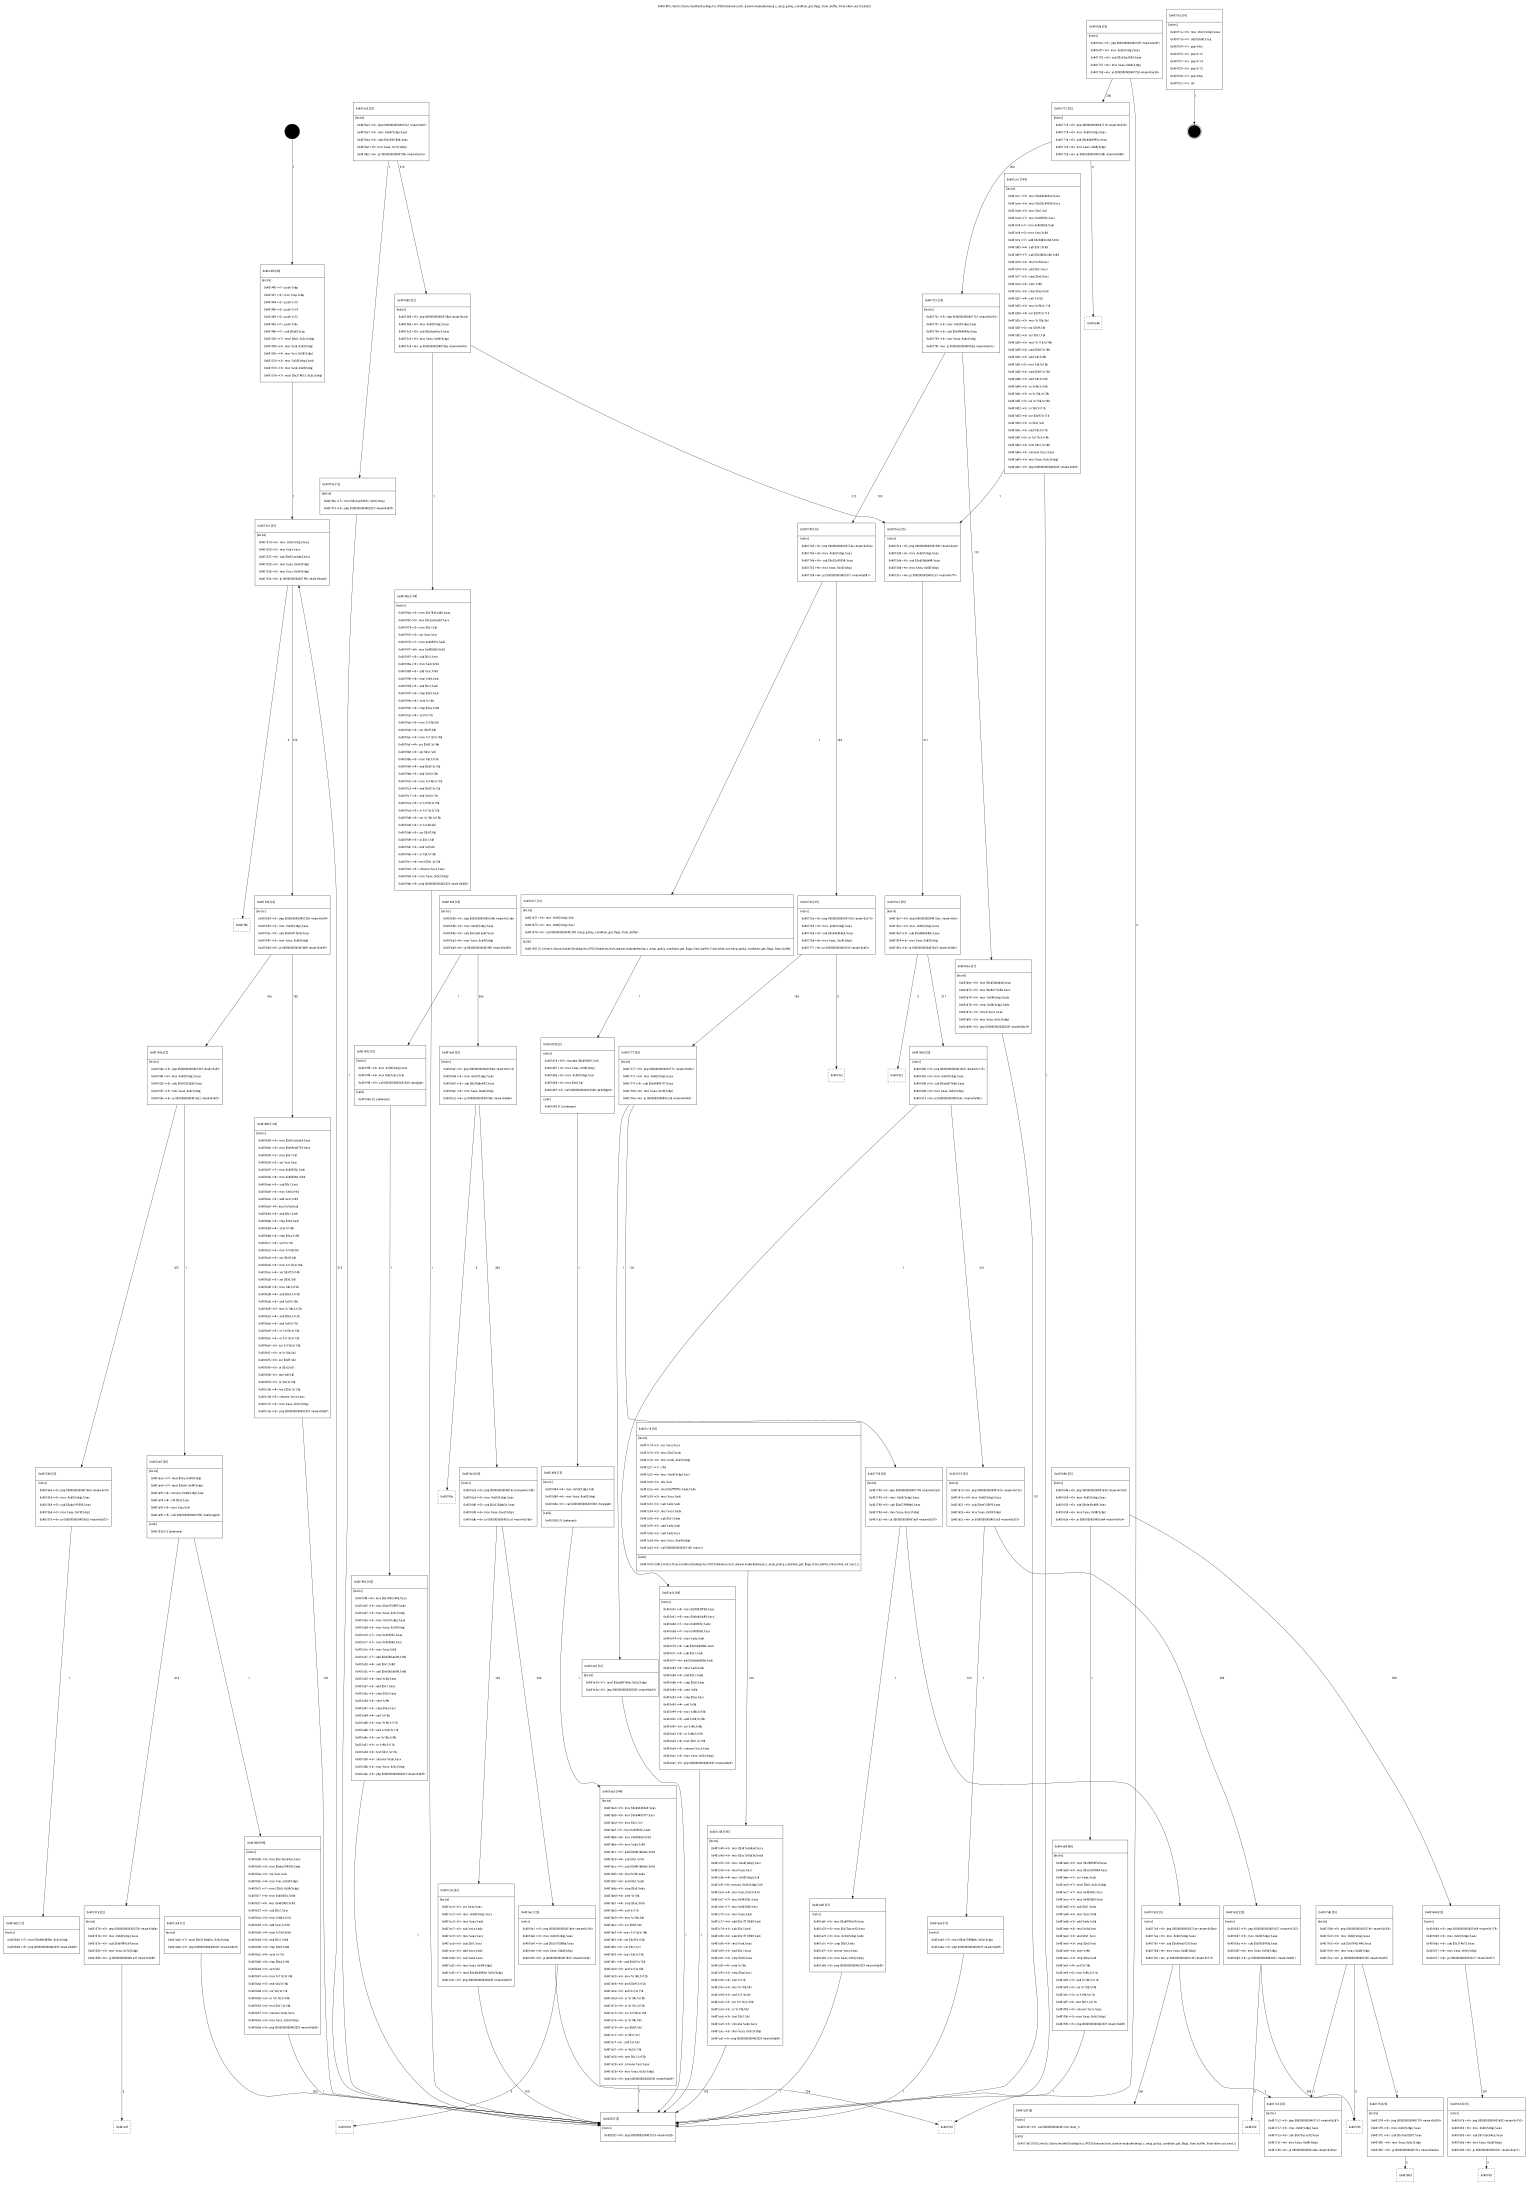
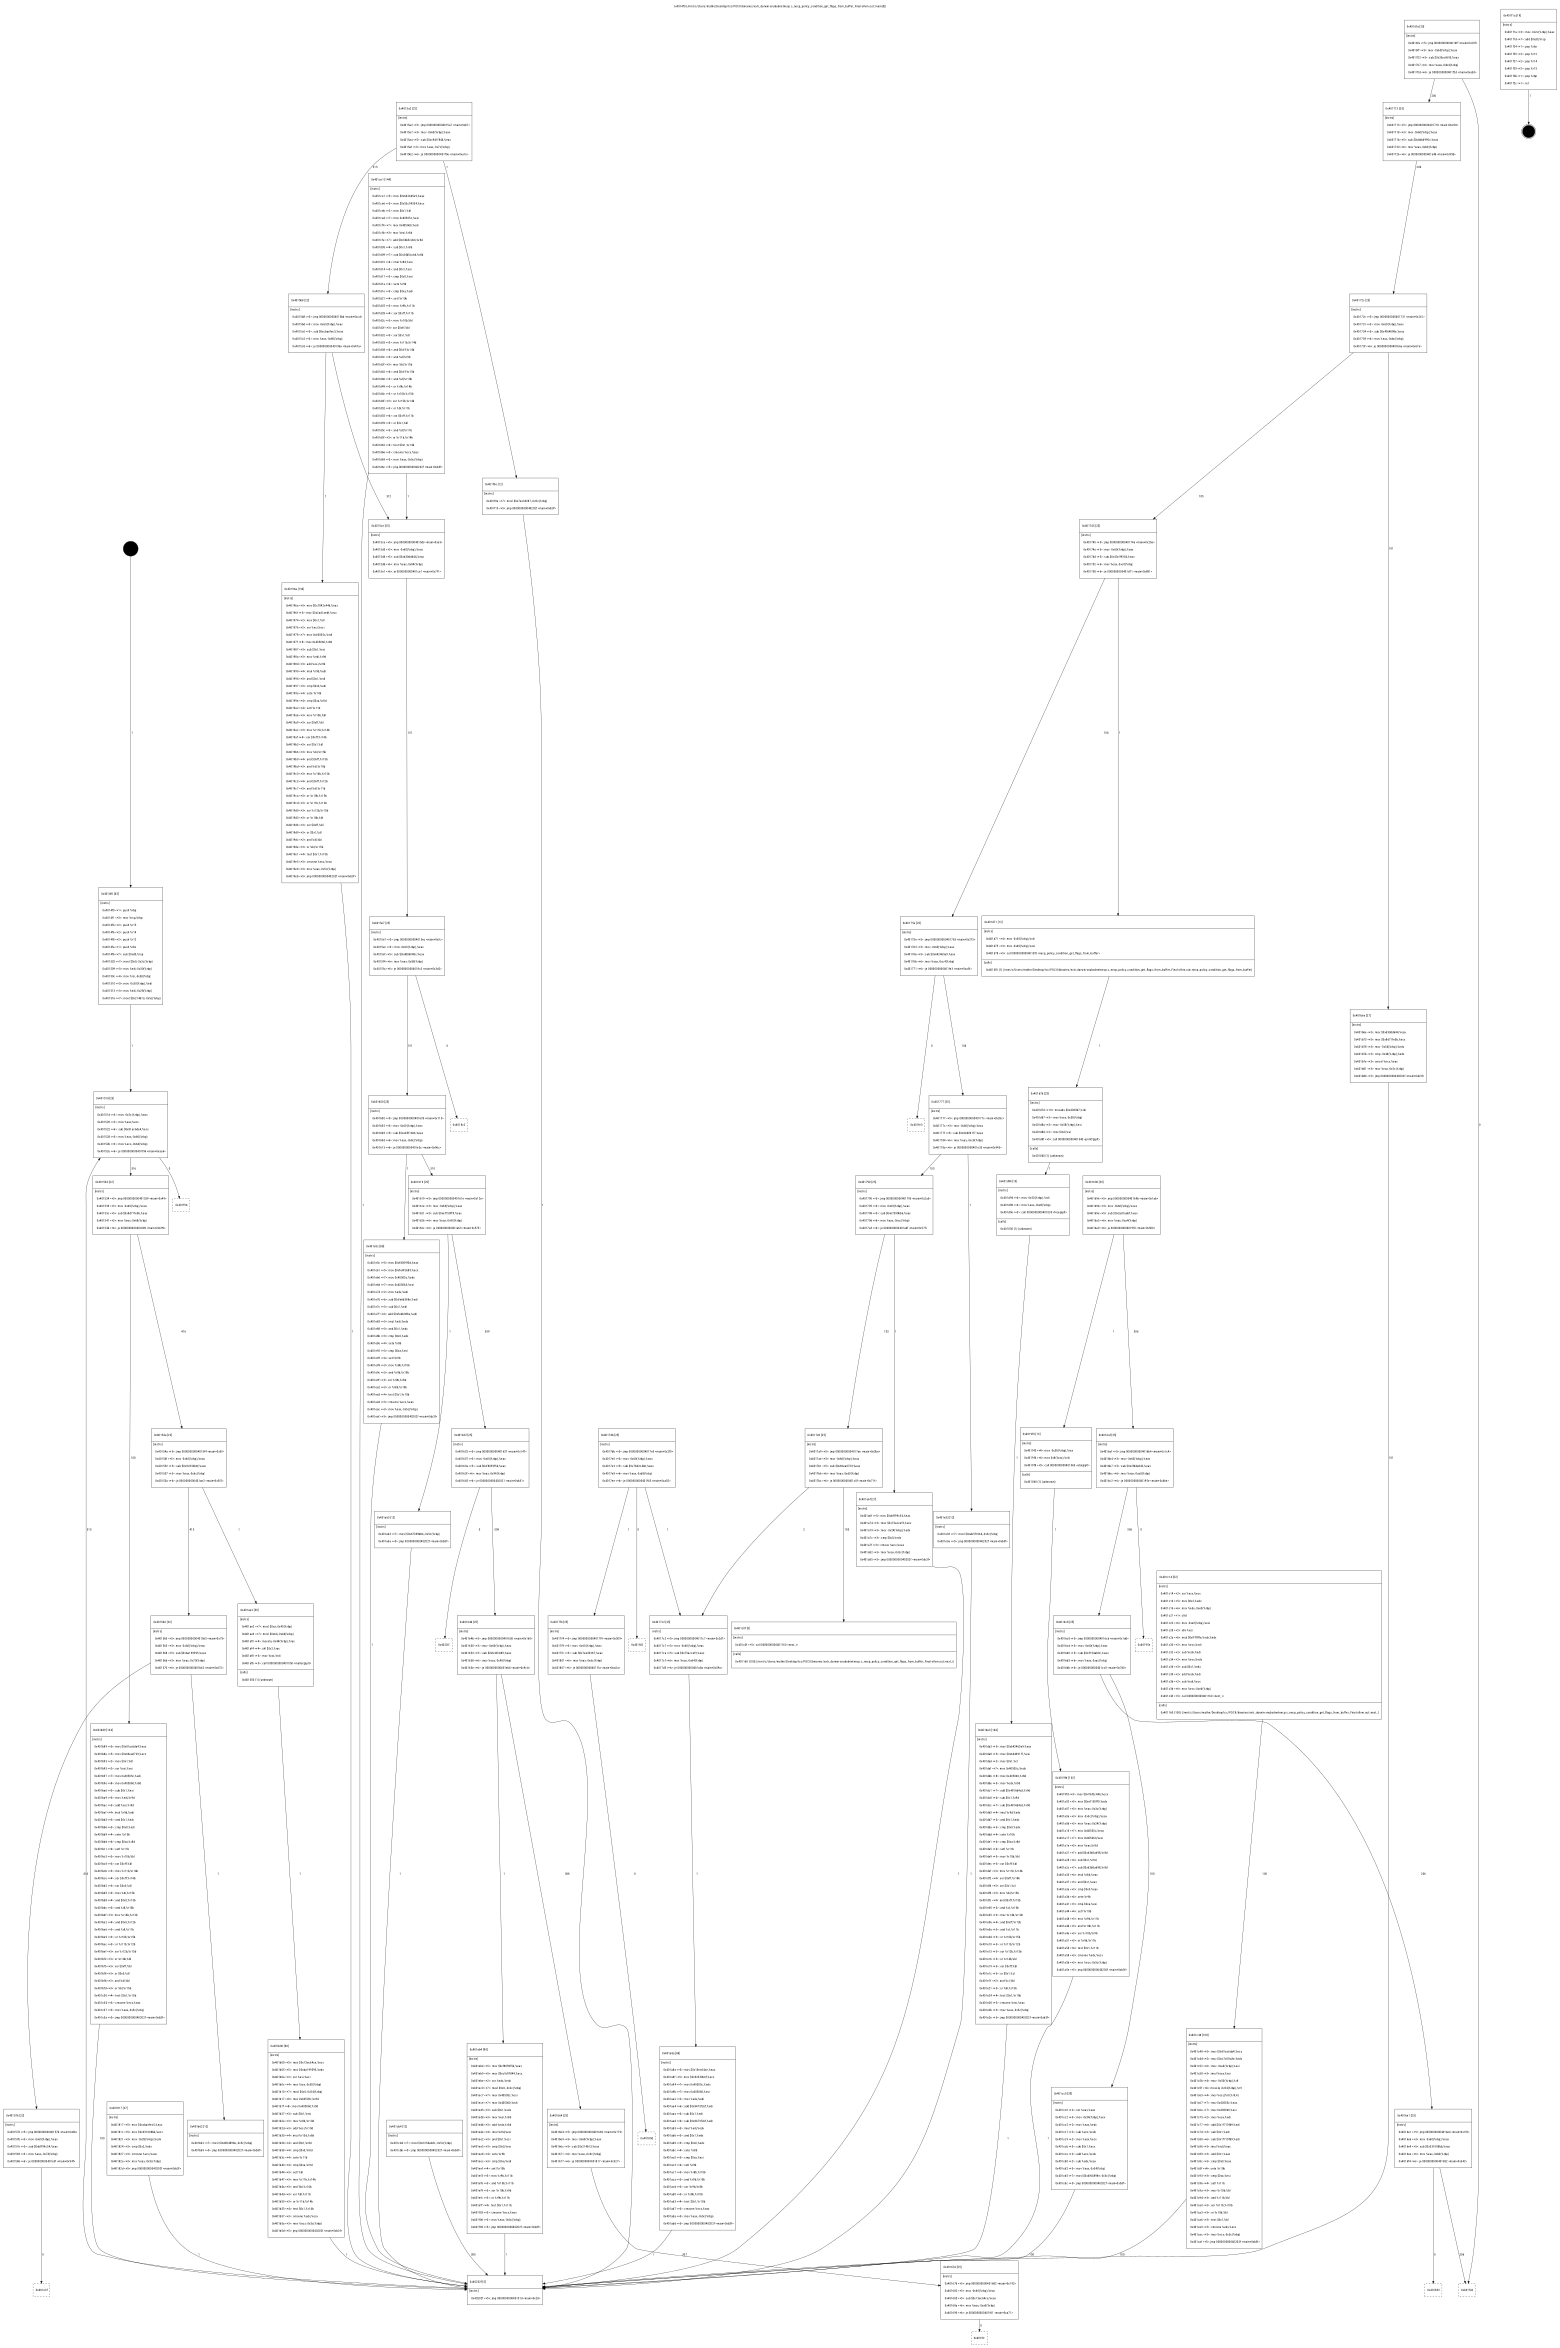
(1093, 323) -> none
(153, 1721) -> (37, 1865)
(1282, 2063) -> (493, 1550)
none -> (145, 2138)
none -> (698, 2138)
